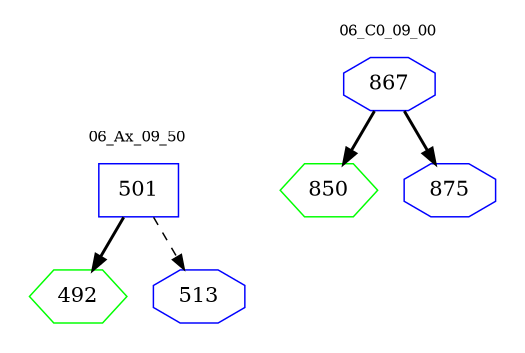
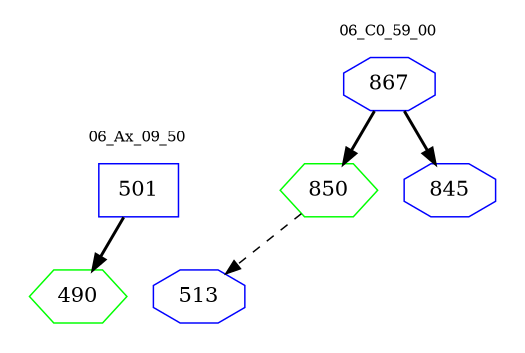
(388, 32) -> (388, 32)
(450, 190) -> (450, 190)
(165, 237) -> (270, 239)
(78, 296) -> (78, 296)
